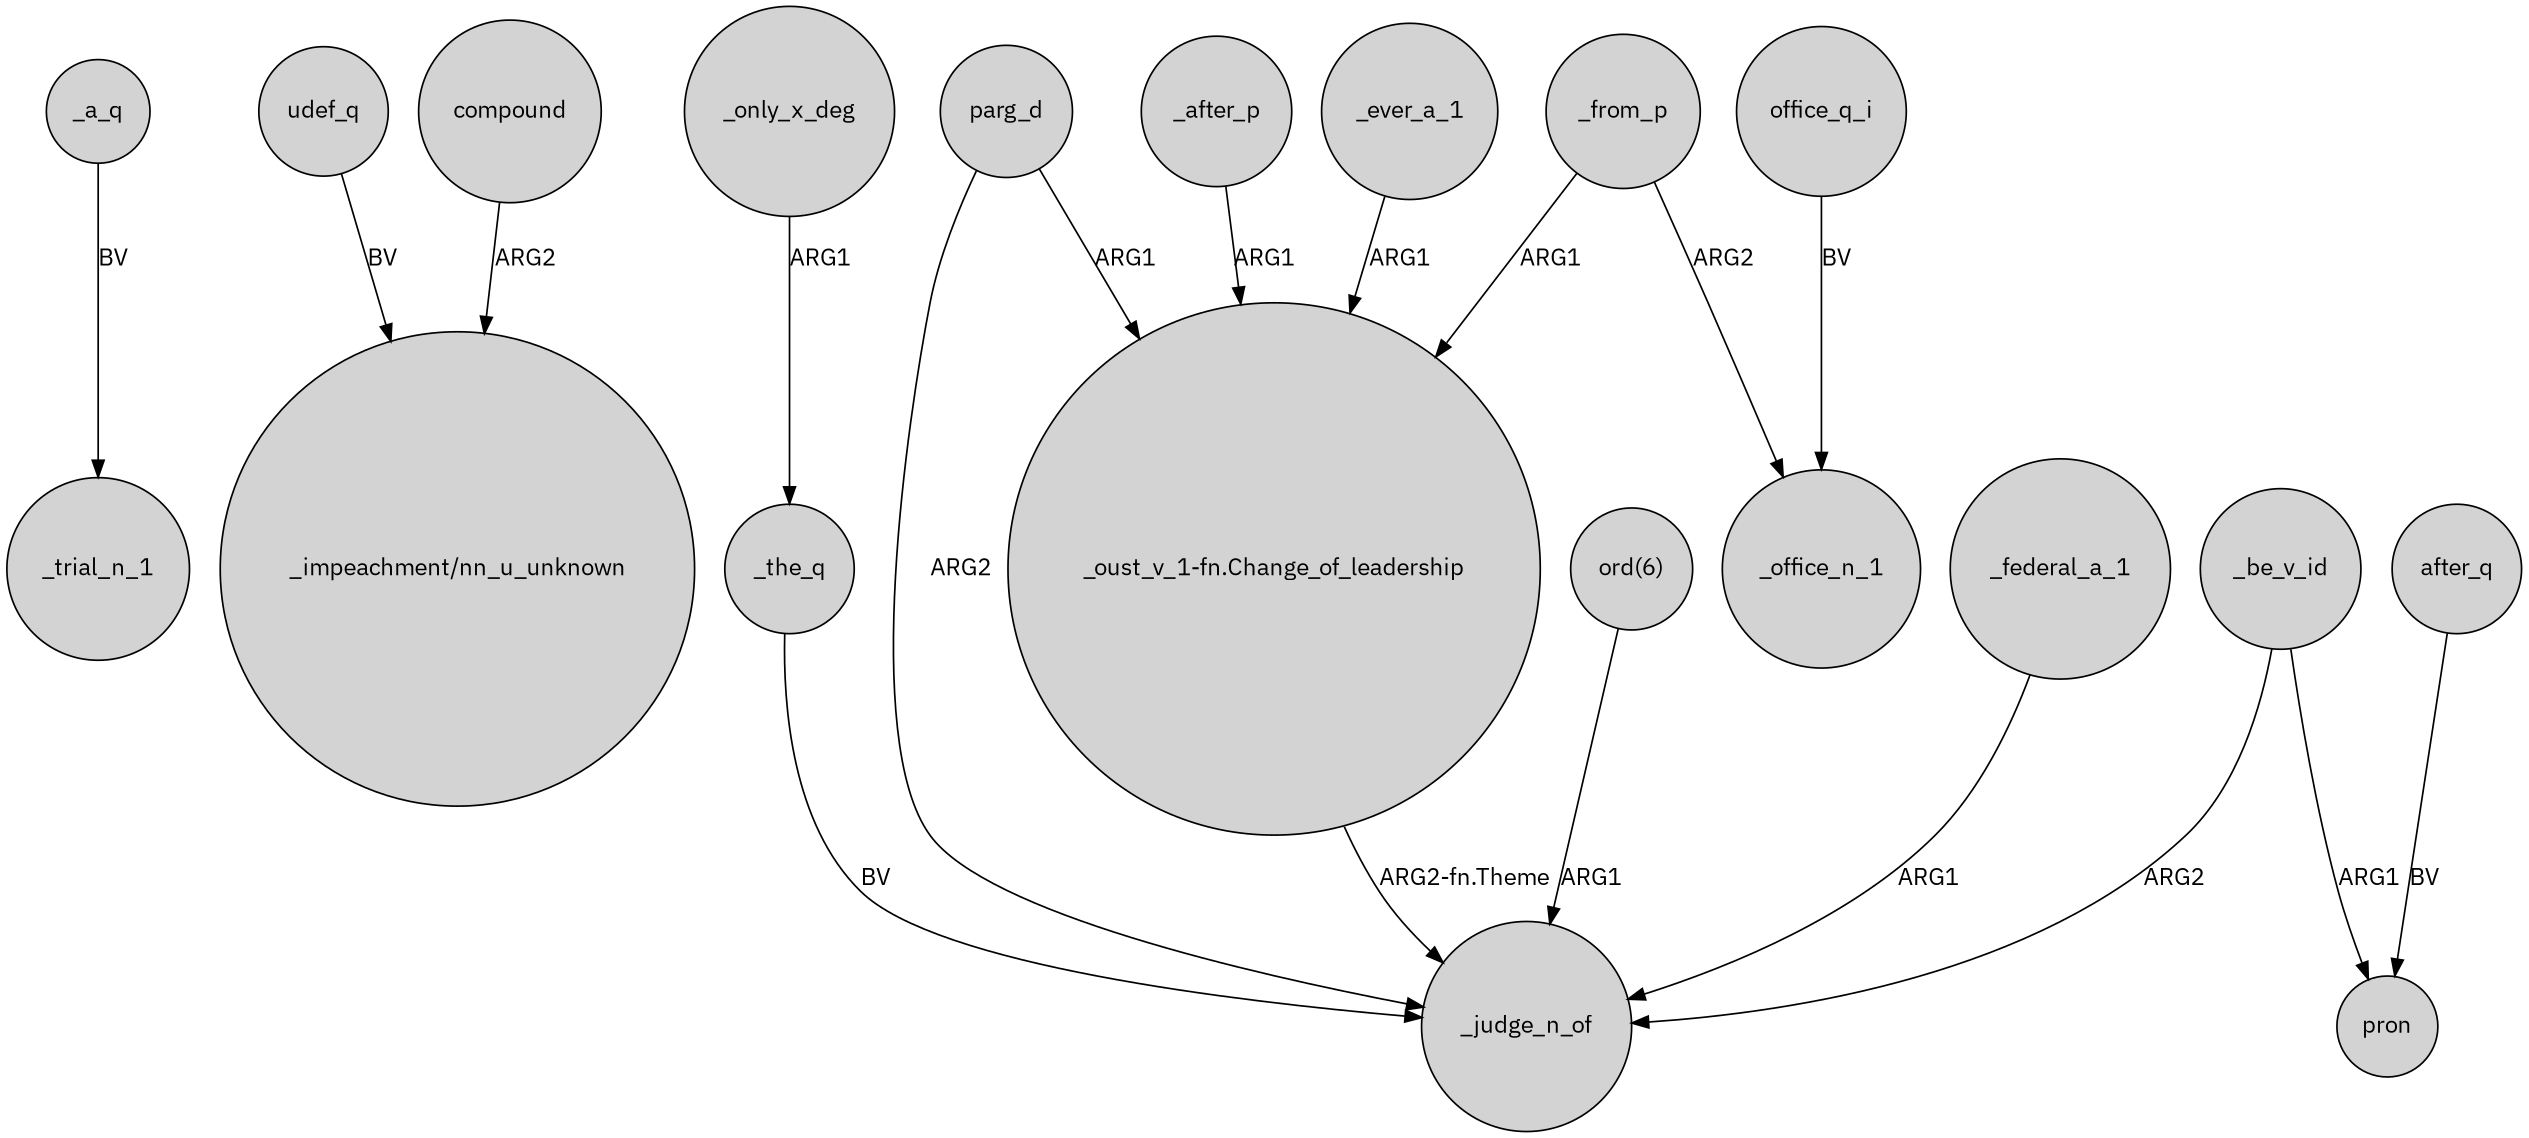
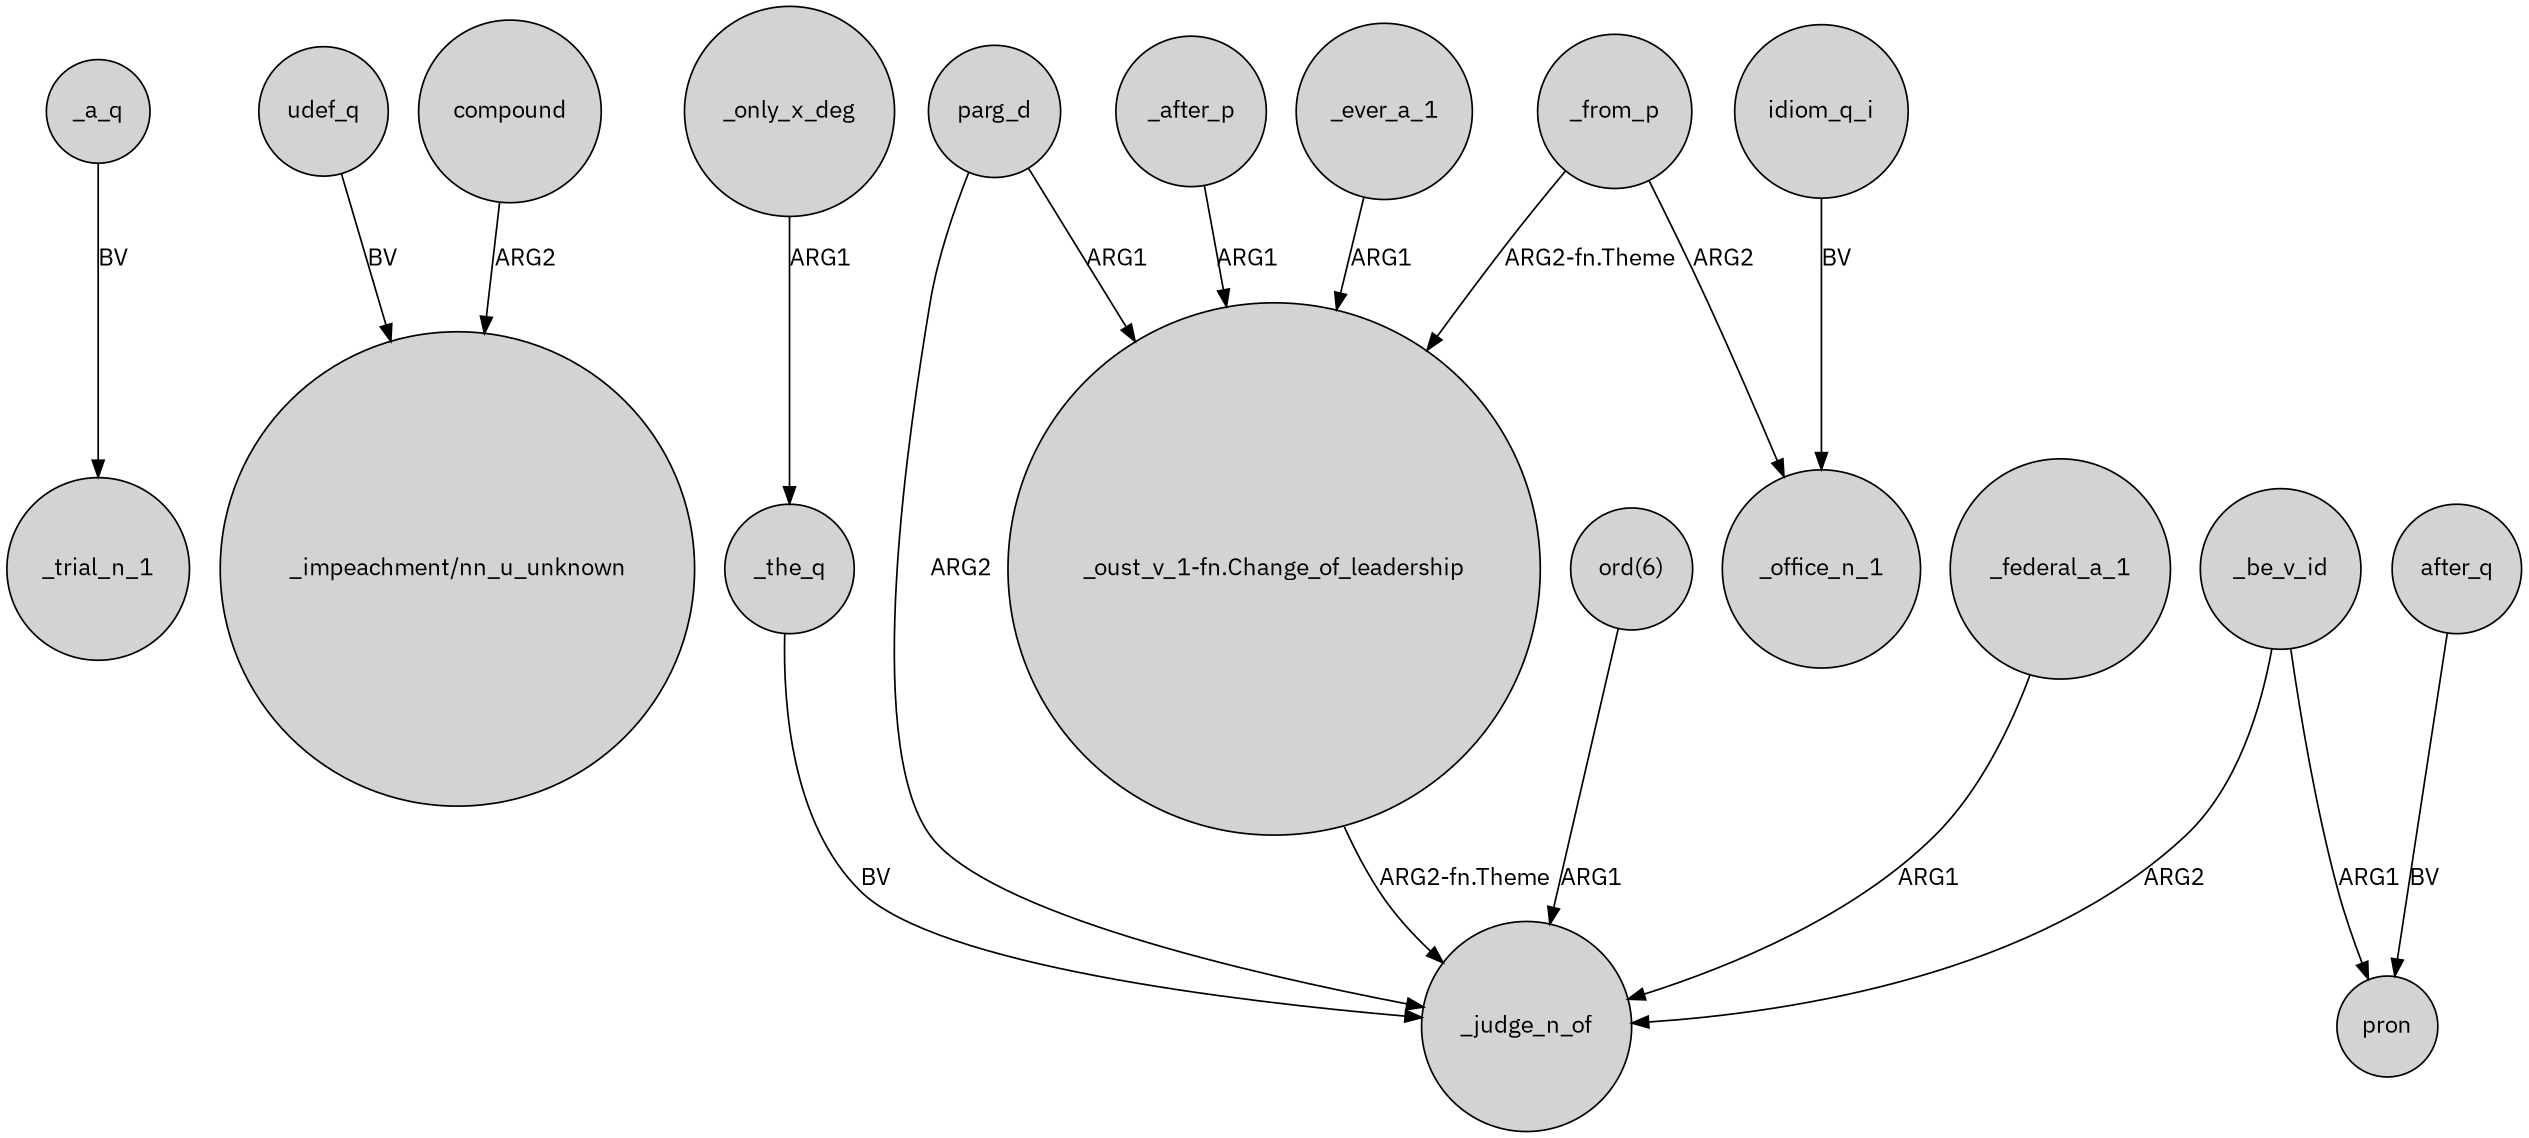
(1821, 111) -> (1821, 111)
(1551, 259) -> (1590, 259)
